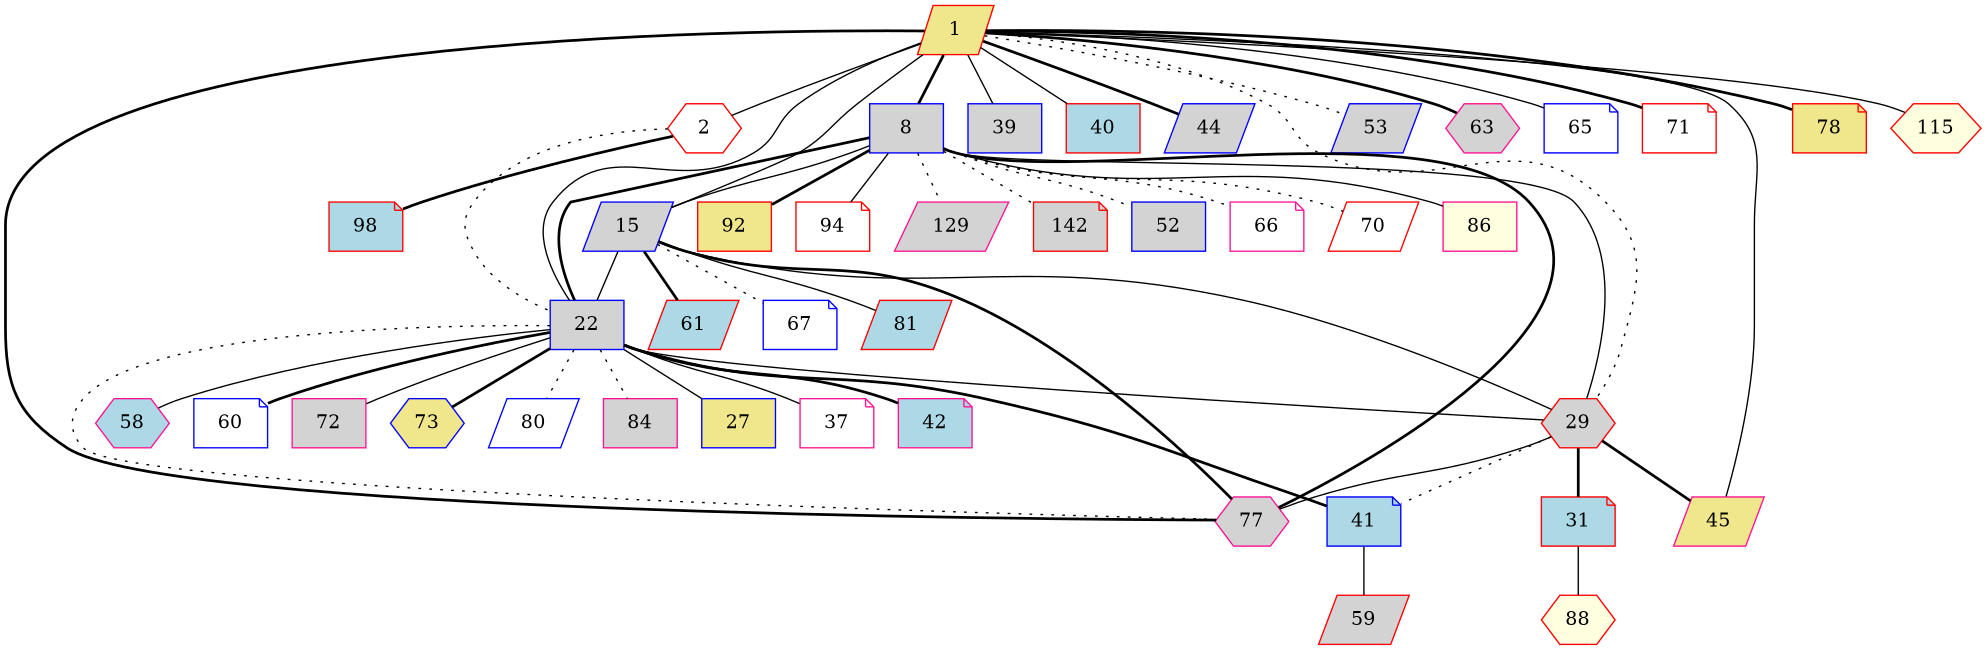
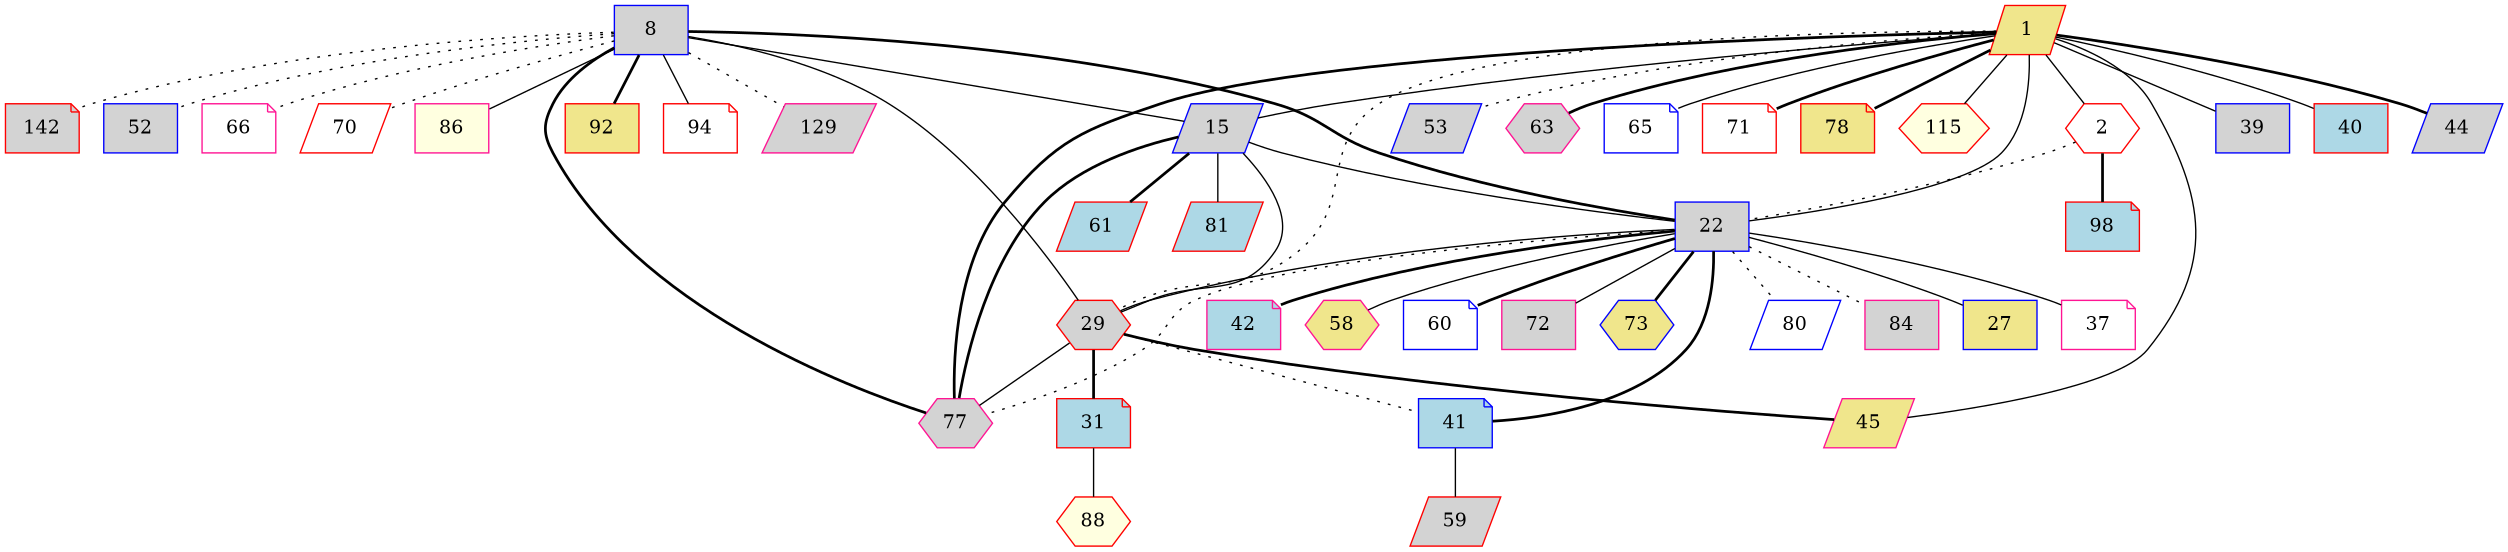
(931, 79) -> none
(800, 325) -> none
(132, 423) -> (1342, 325)
